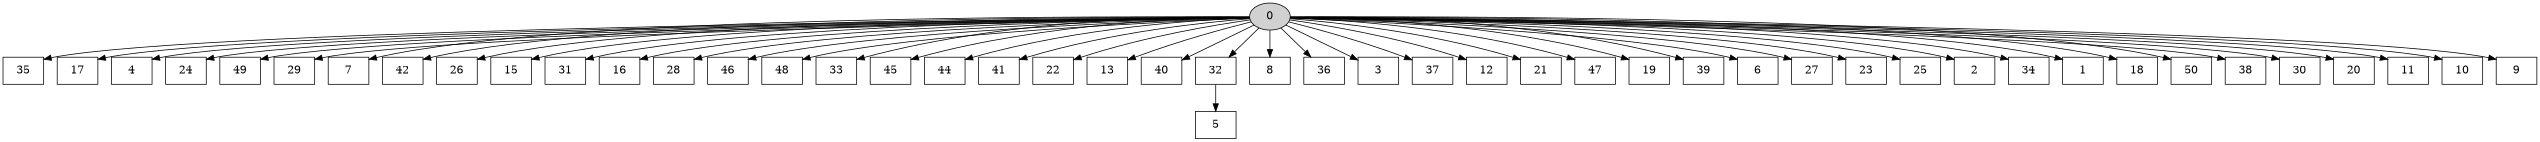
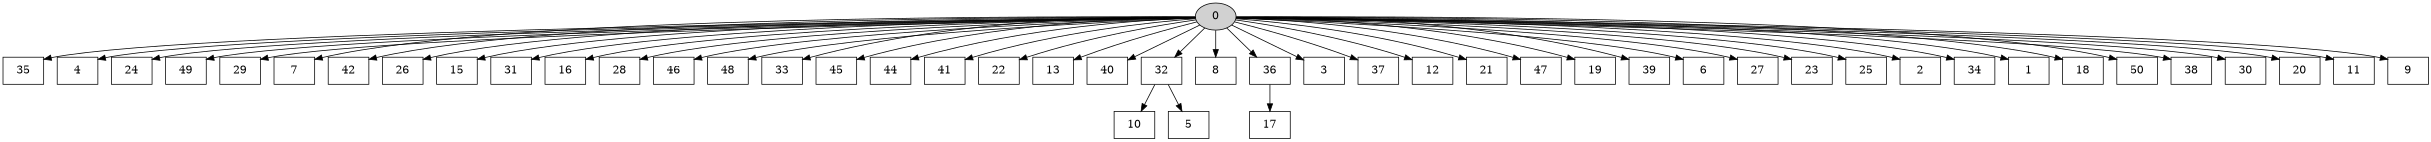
(677, 27) -> (1270, 94)
(1863, 27) -> (1150, 94)
